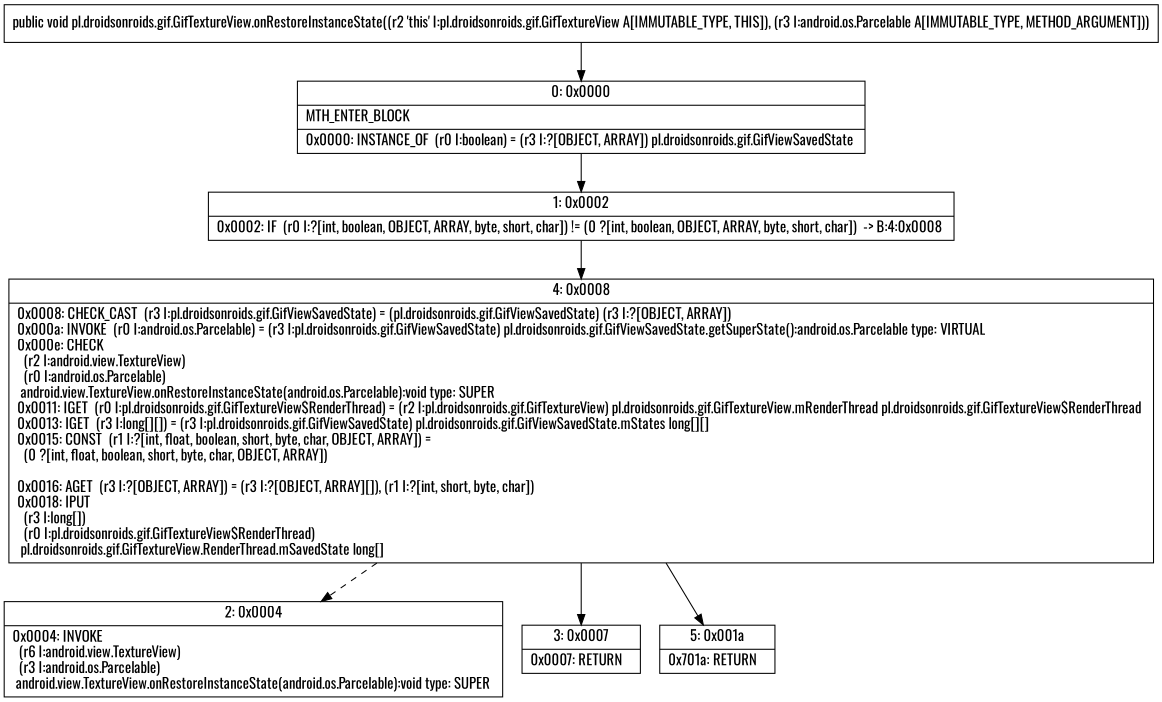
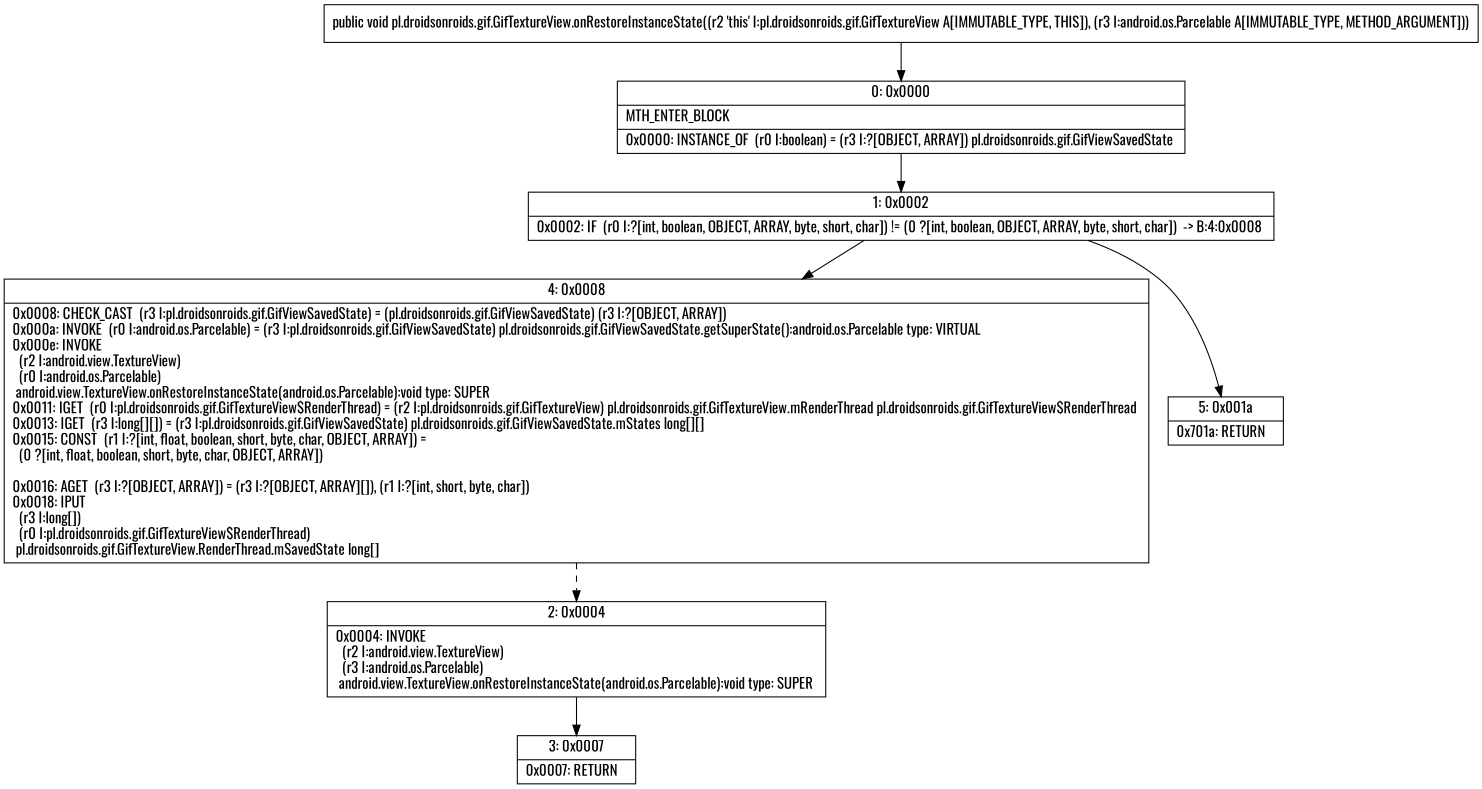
(64, 346) -> (61, 346)
(581, 589) -> (576, 711)
(682, 589) -> (1174, 294)
(97, 653) -> (420, 653)
